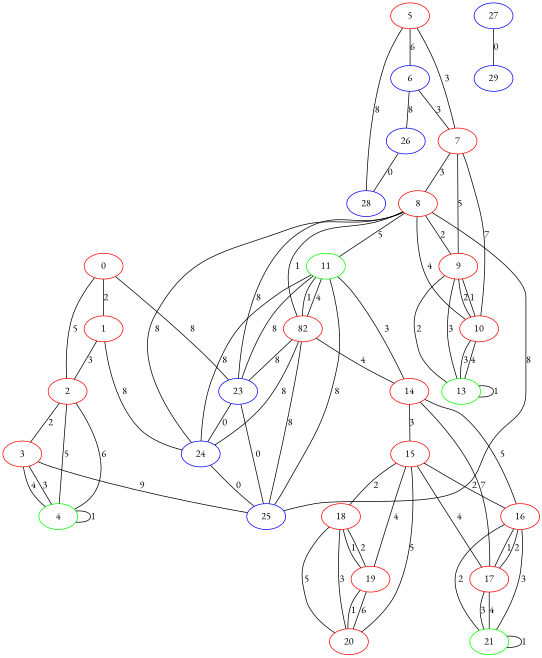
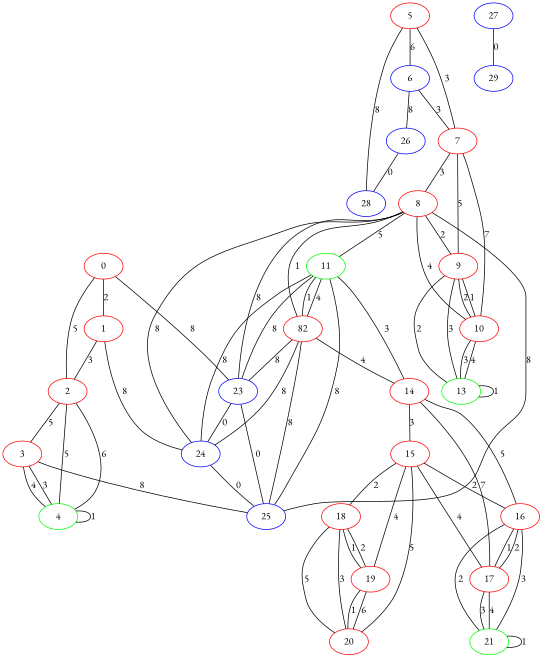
(51, 423) -> (51, 423)
(142, 485) -> (142, 485)
